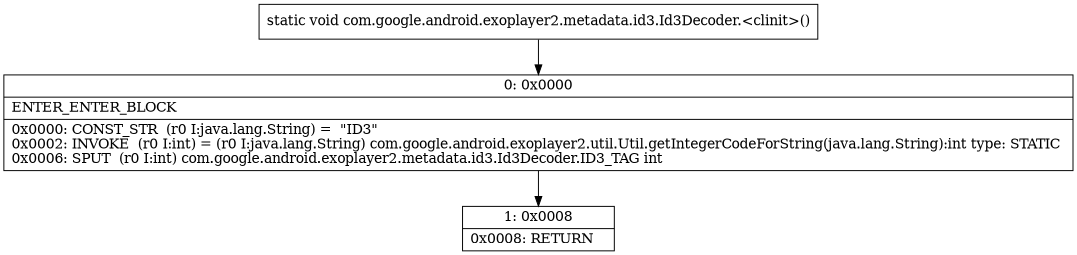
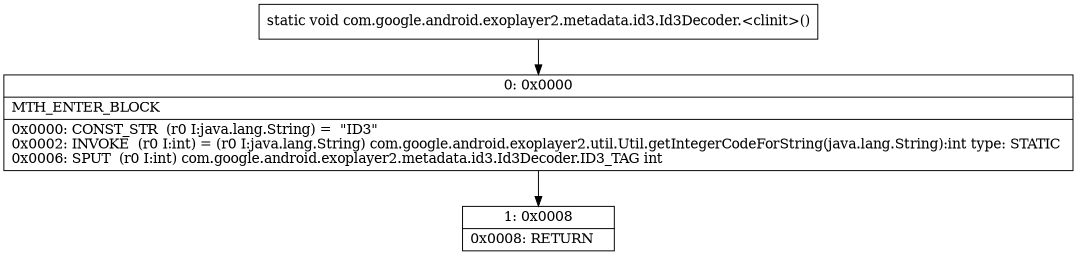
(94, 108) -> (86, 108)
